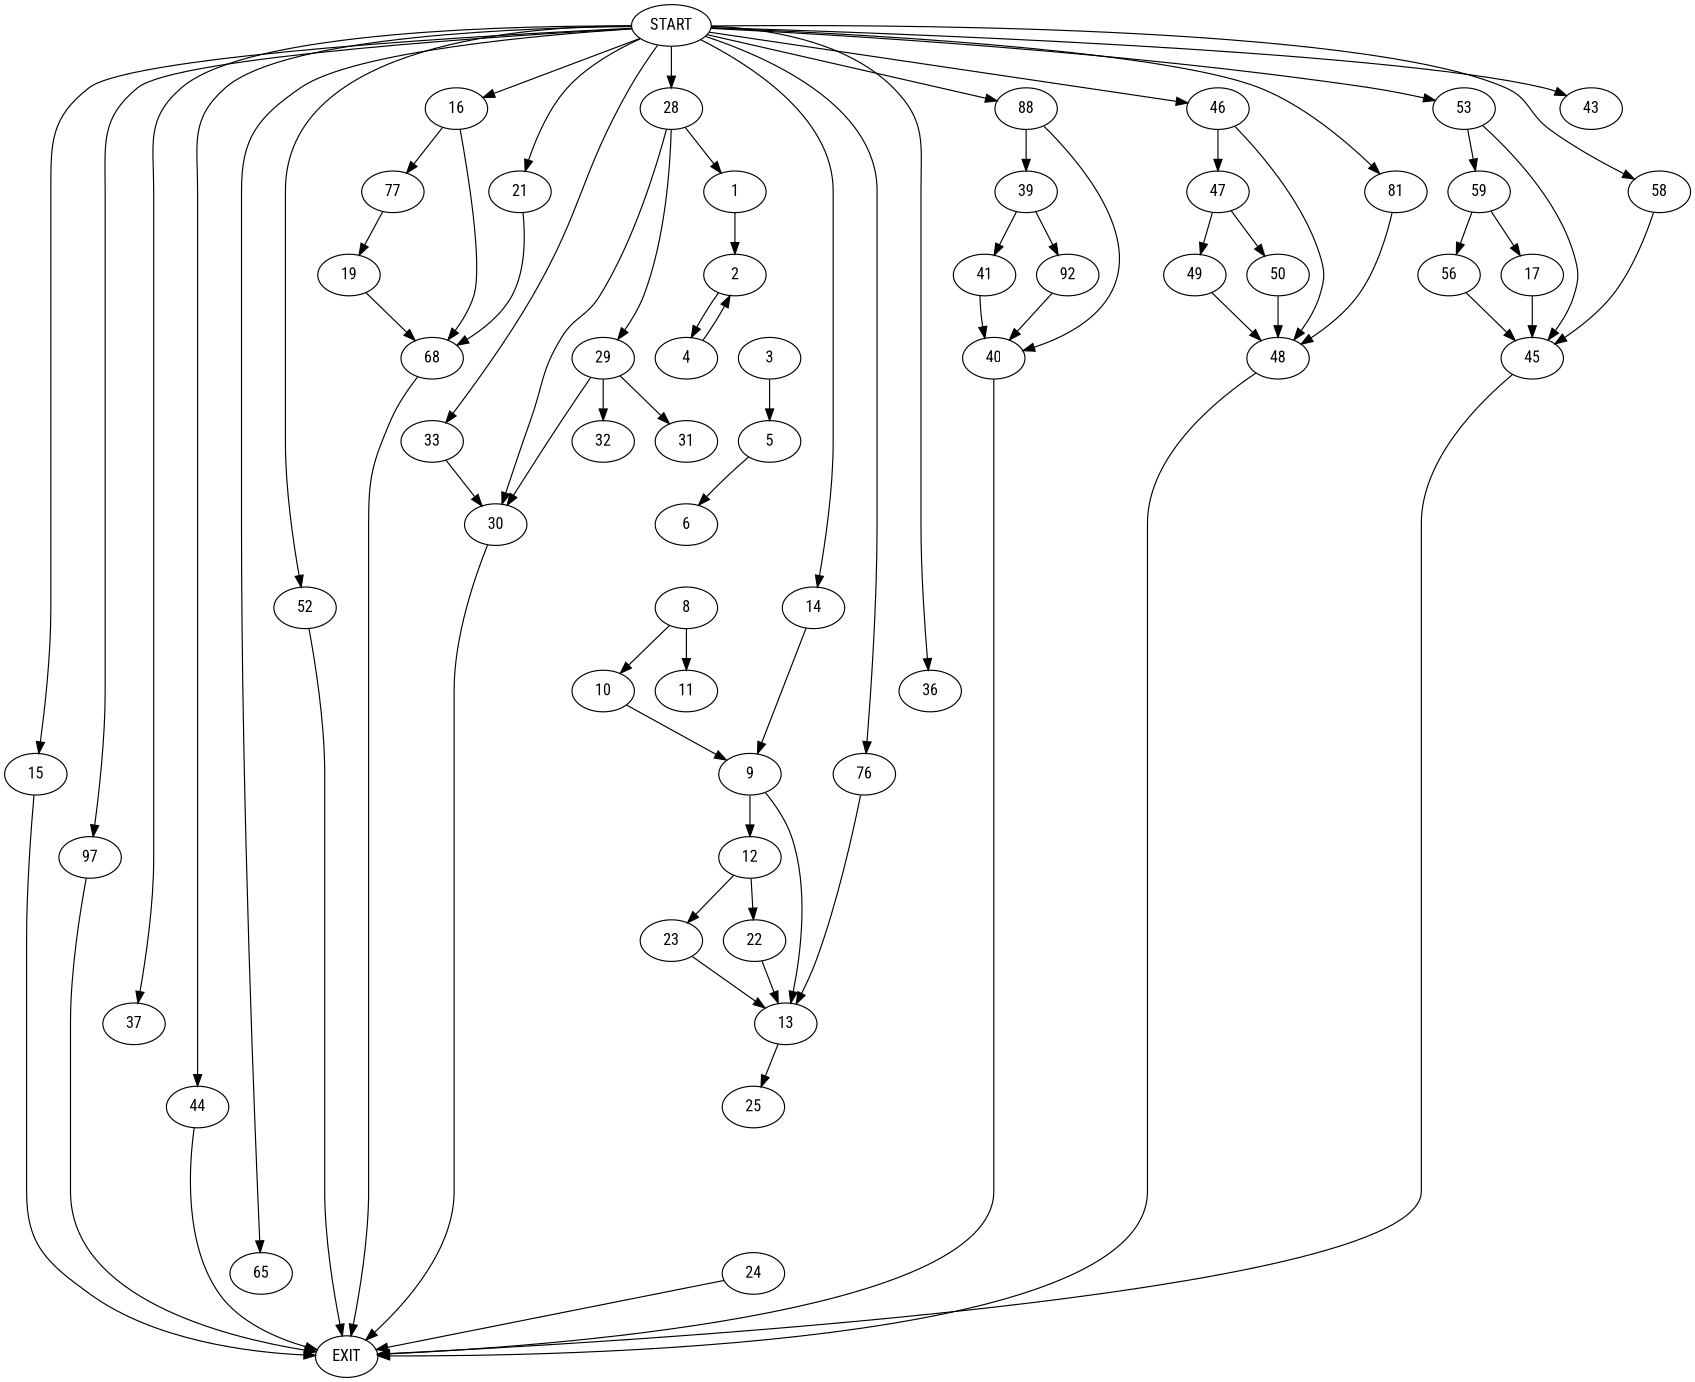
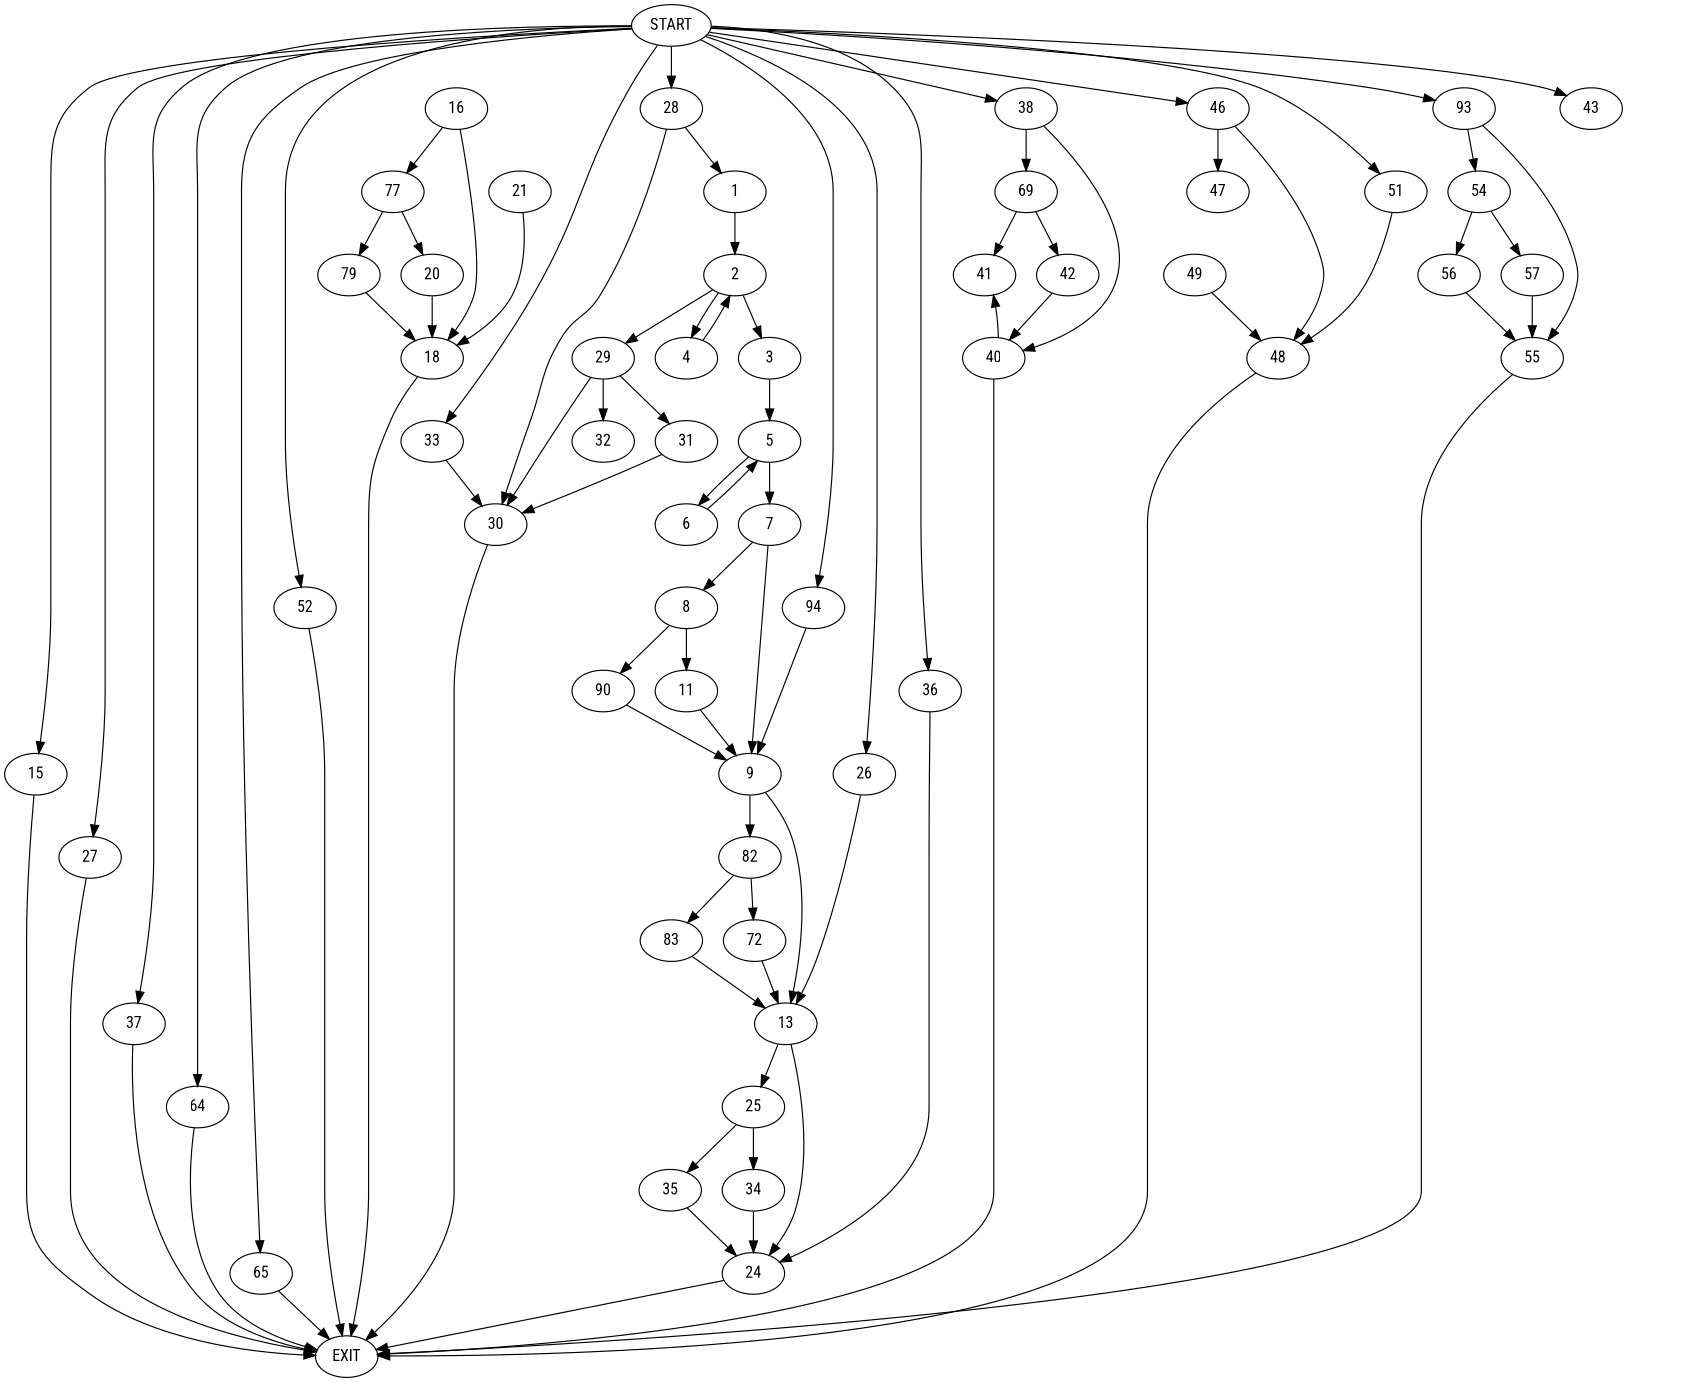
(567, 66) -> none
(569, 86) -> none
(1026, 109) -> (1026, 109)
(1464, 109) -> (1464, 109)
(1026, 192) -> (1026, 192)
(1396, 192) -> (1396, 192)
(1479, 192) -> (1479, 192)
(1659, 192) -> none
(1208, 228) -> none
(661, 233) -> (674, 314)
(349, 275) -> (349, 275)
none -> (432, 275)
(1068, 275) -> (1068, 275)
(1278, 275) -> none
(1532, 275) -> (1532, 275)
none -> (750, 311)
(981, 311) -> (998, 322)
(432, 358) -> (432, 358)
(1532, 358) -> (1532, 358)
none -> (598, 482)
none -> (729, 490)
none -> (770, 525)
(814, 608) -> (814, 608)
(603, 691) -> (603, 691)
none -> (715, 728)
(864, 774) -> (864, 774)
(90, 857) -> (90, 857)
(750, 857) -> (750, 857)
(671, 941) -> (671, 941)
(755, 941) -> (755, 941)
none -> (929, 1017)
(198, 1107) -> (198, 1107)
none -> (804, 1147)
none -> (670, 1190)
none -> (753, 1190)
none -> (161, 1234)
none -> (300, 1311)
